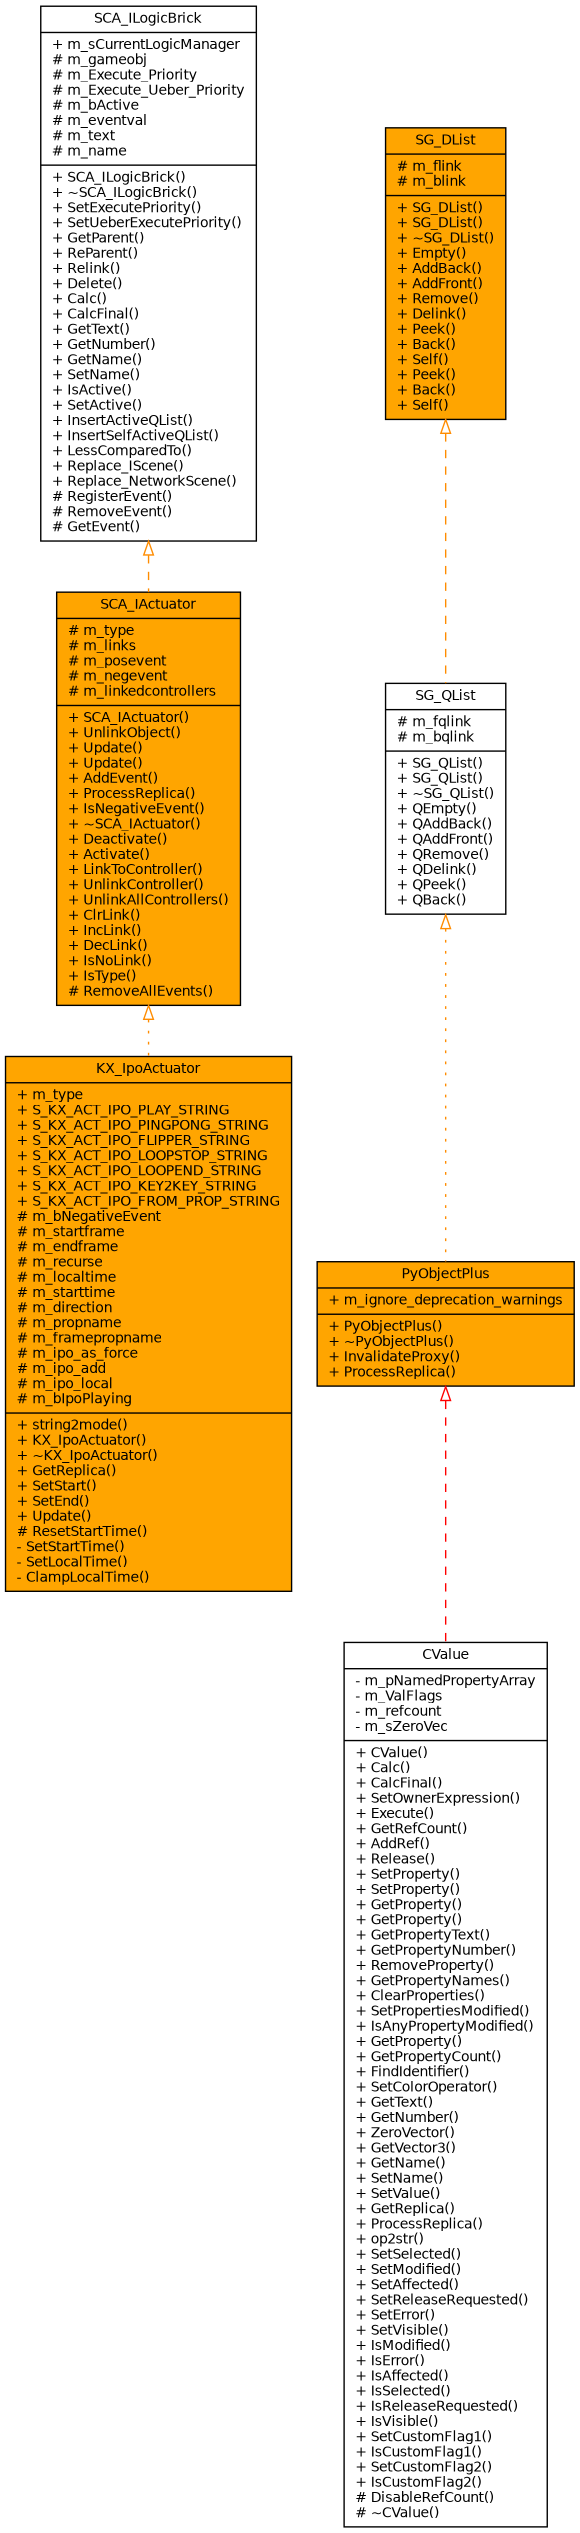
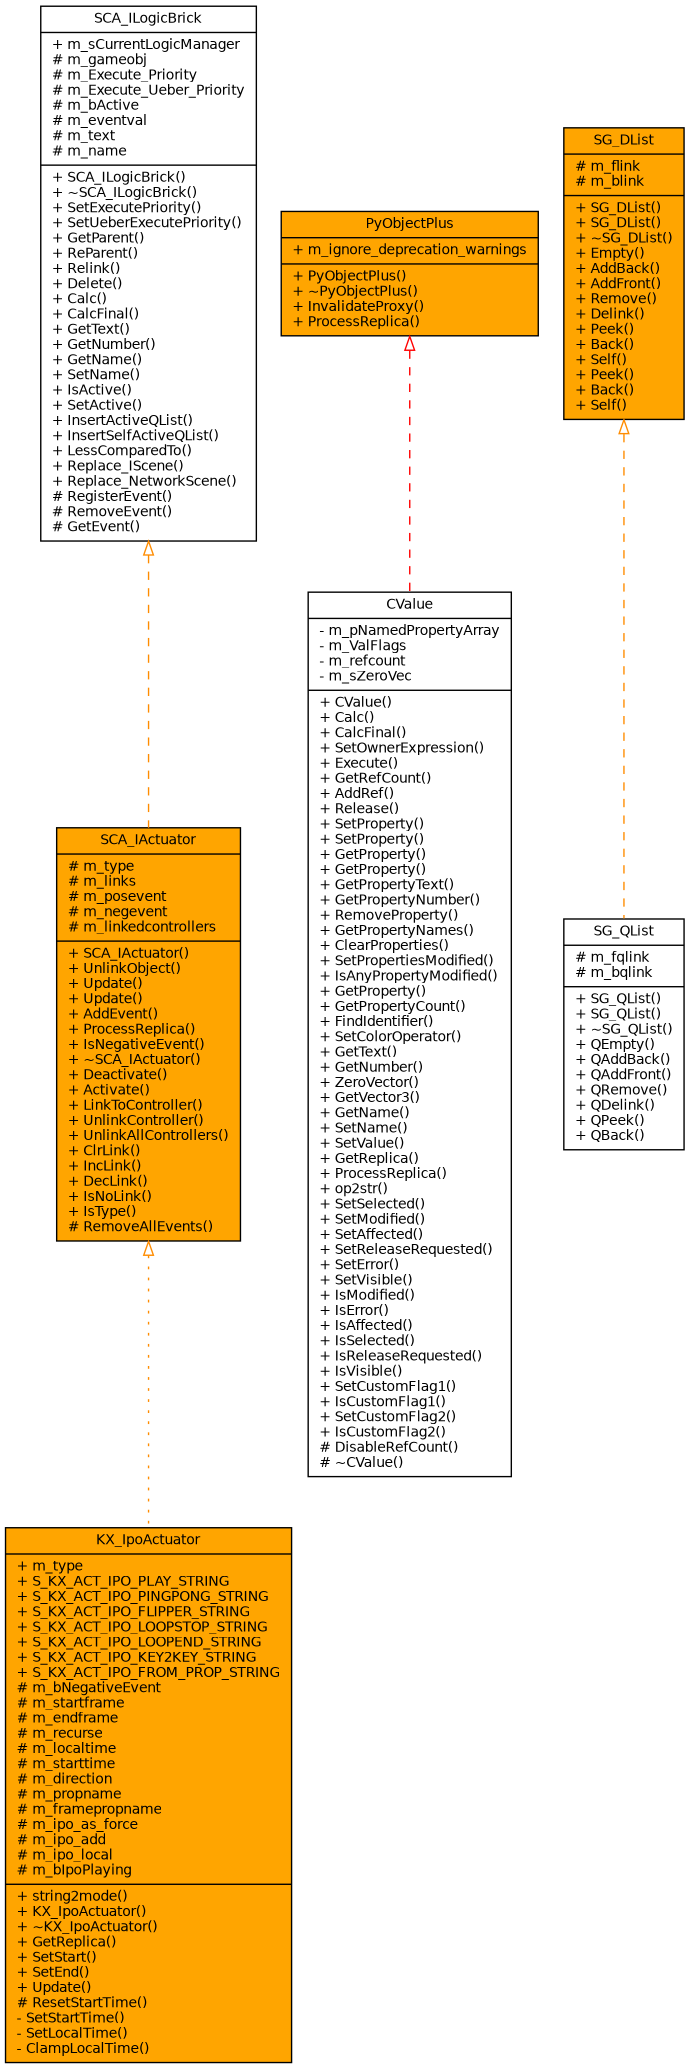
(446, 1095) -> none
